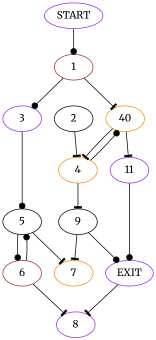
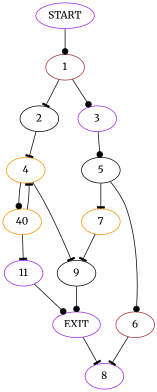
(98, 92) -> (53, 91)
(76, 246) -> (90, 246)
(27, 250) -> none
